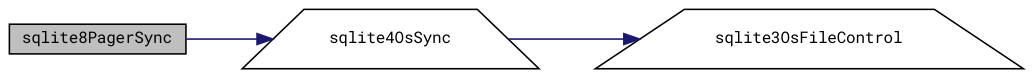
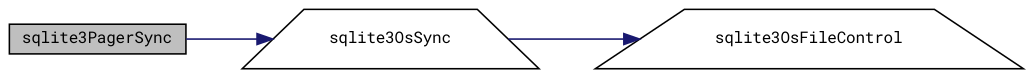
(98, 39) -> (98, 39)
(391, 39) -> (391, 39)
